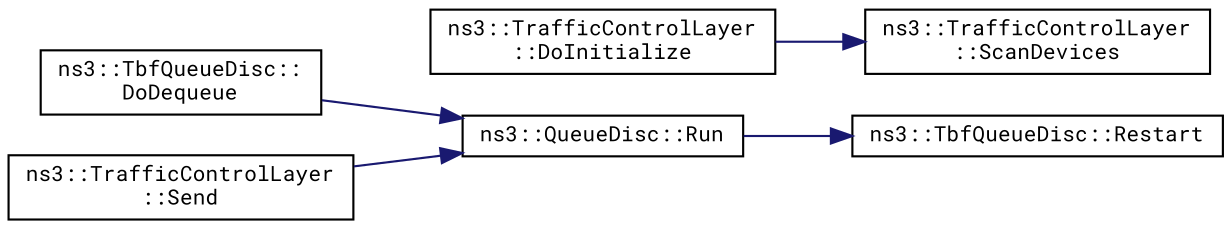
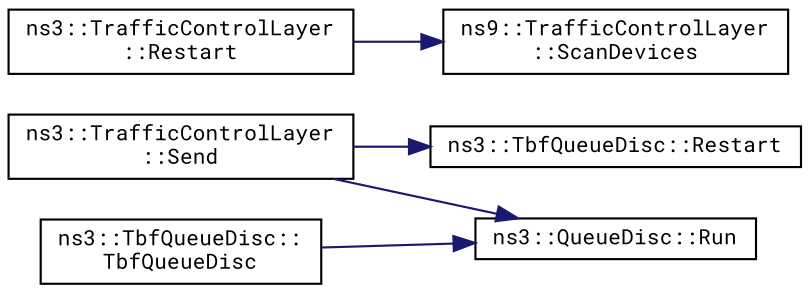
(603, 42) -> (181, 42)
(1038, 42) -> (616, 42)
(181, 82) -> (181, 252)
(787, 136) -> (381, 147)
